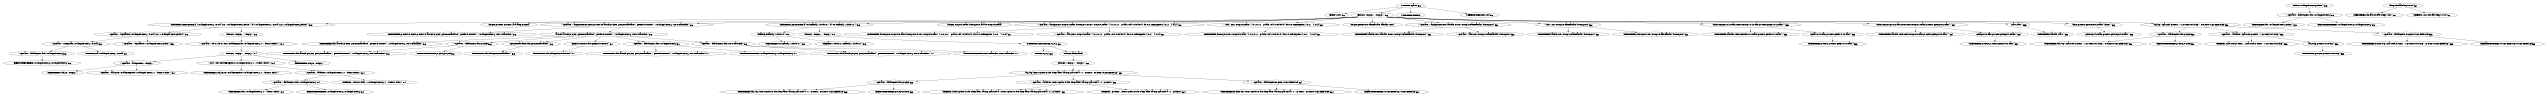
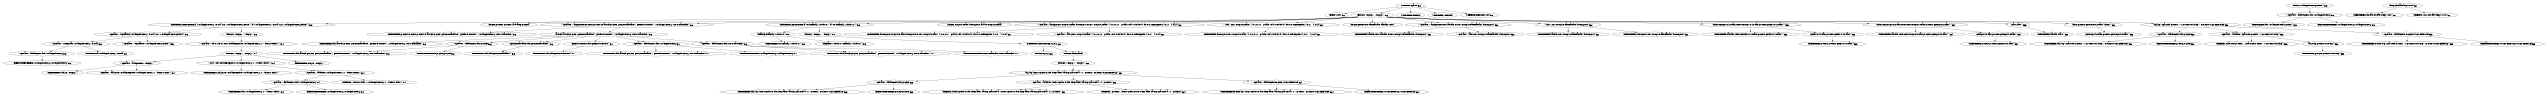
none -> (1443, 15)
